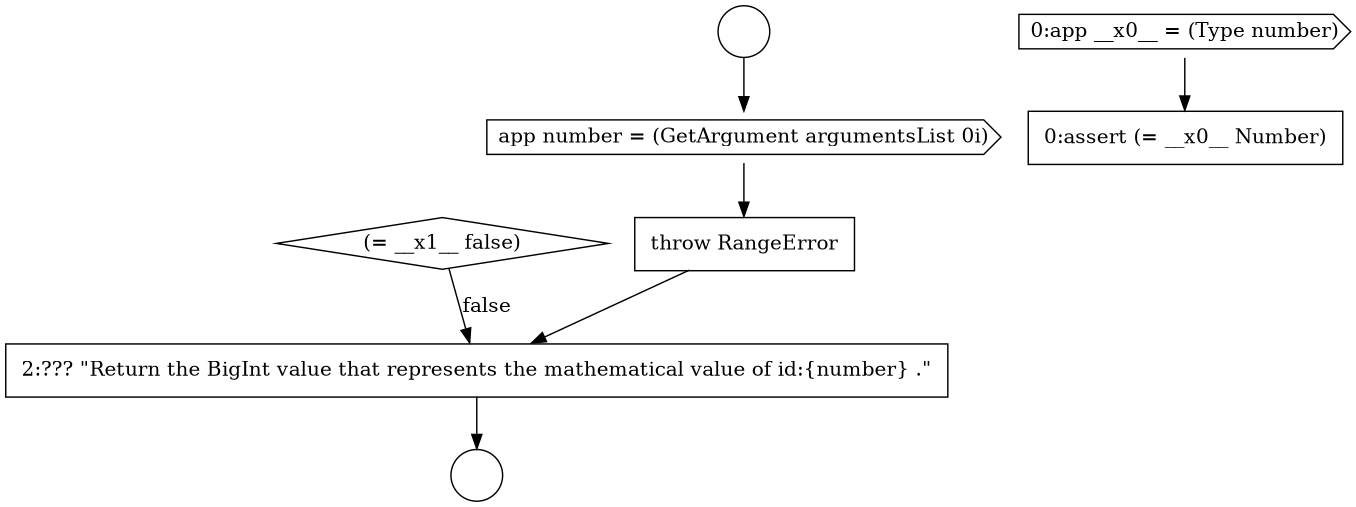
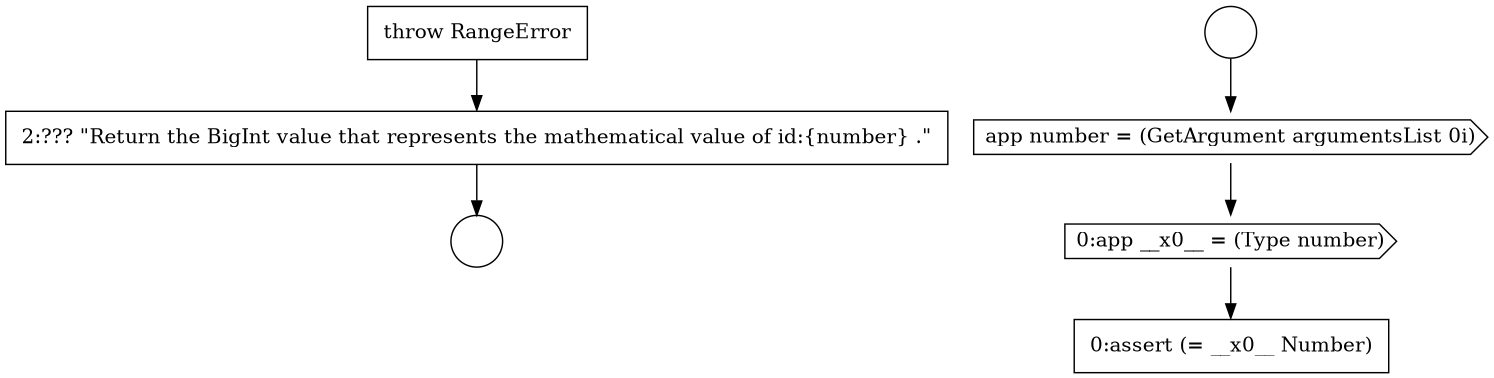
(744, 182) -> (1231, 182)
(442, 243) -> none
